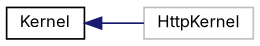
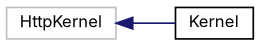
(123, 23) -> (154, 23)
